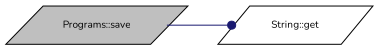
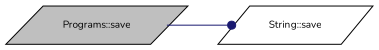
(295, 25) -> (295, 25)
